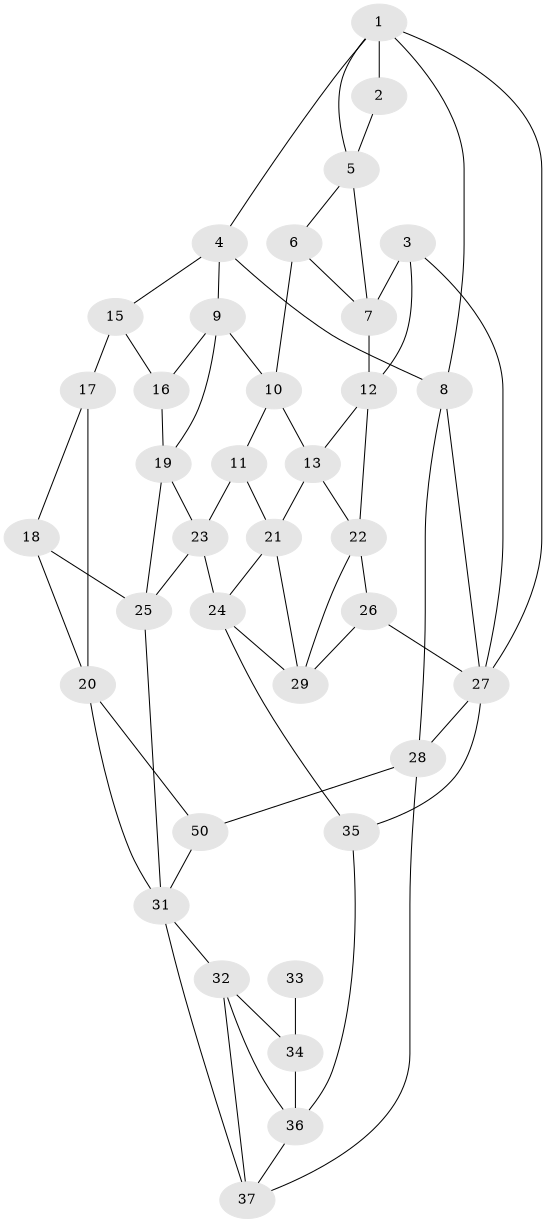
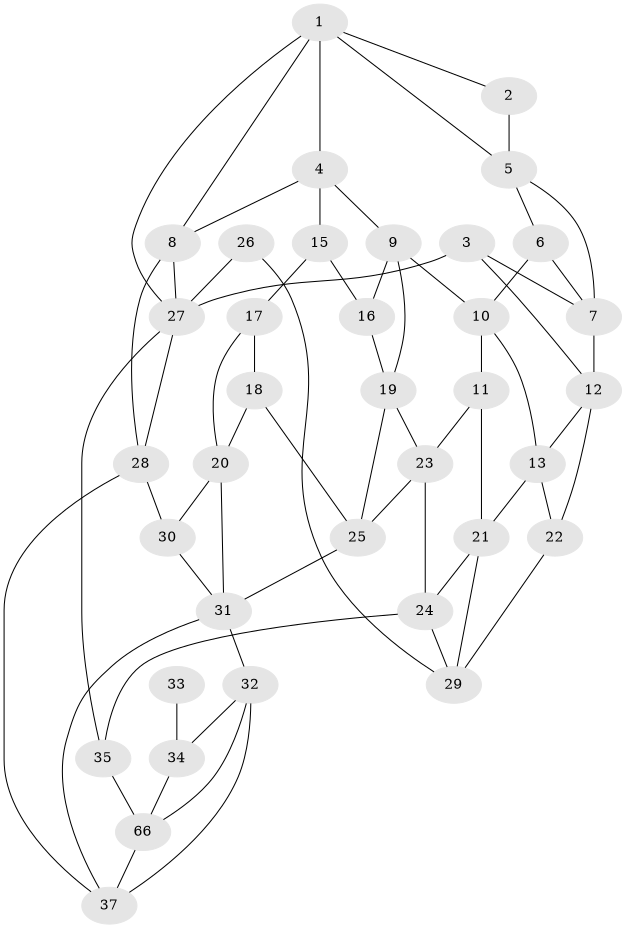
(364, 574) -> none
(200, 832) -> (168, 538)
(295, 1126) -> (143, 832)
